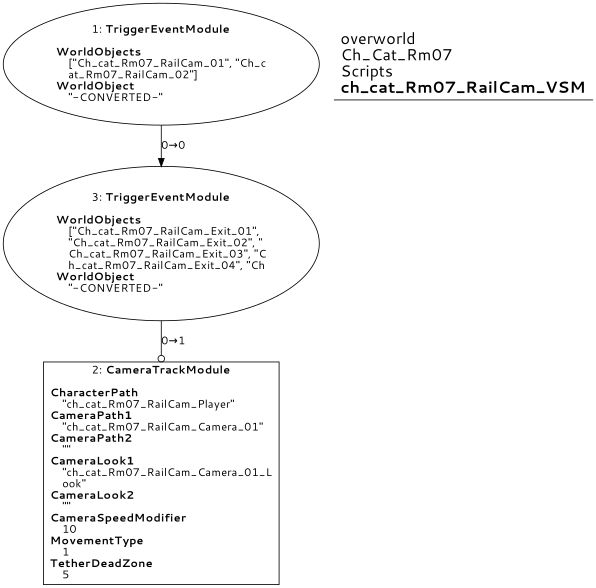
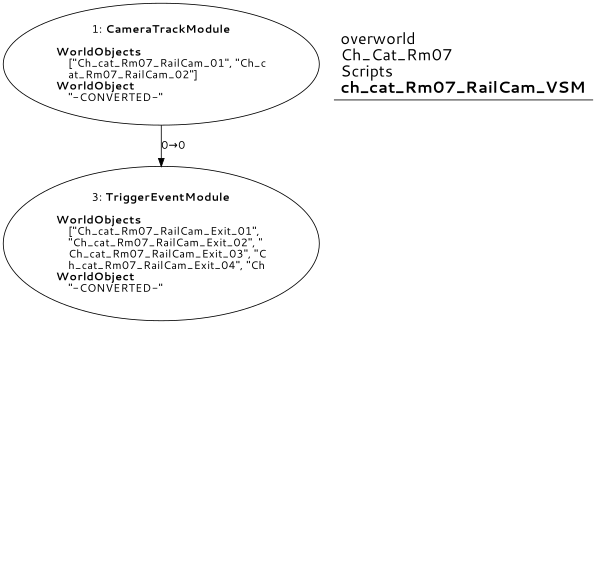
(168, 29) -> (168, 29)
(161, 473) -> none
